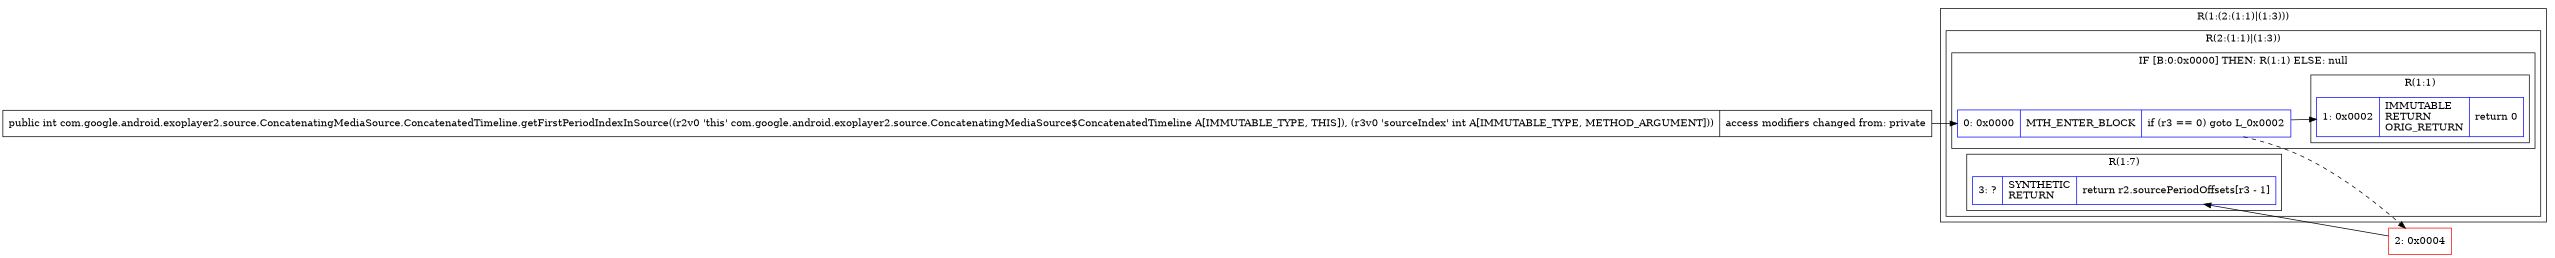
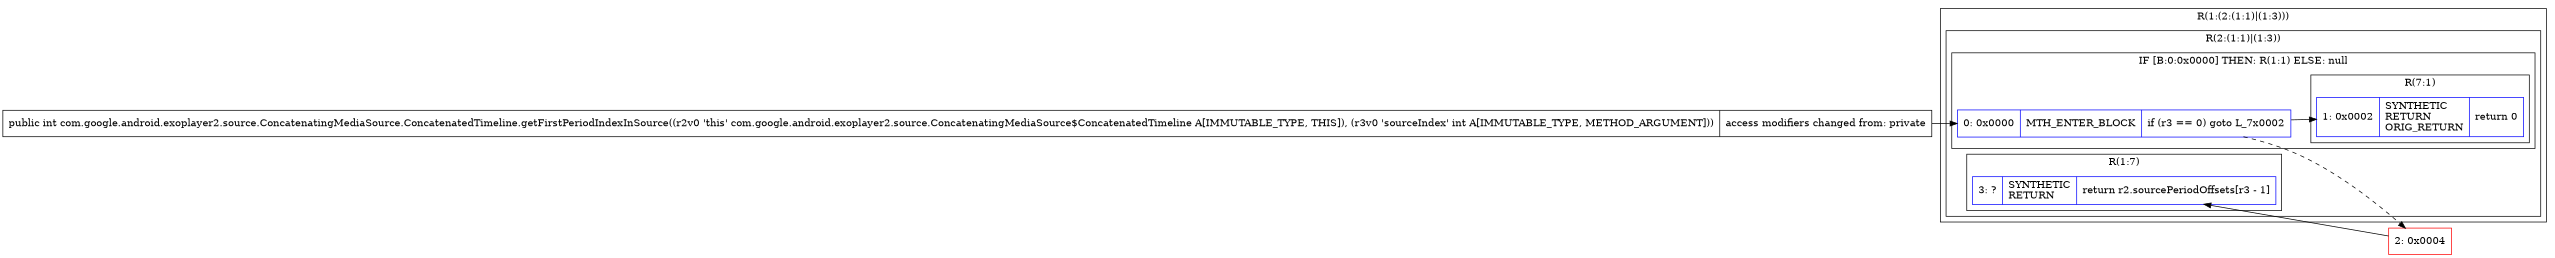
(2420, 83) -> (2420, 83)
(2419, 106) -> (2417, 106)
(2216, 123) -> (2216, 123)
